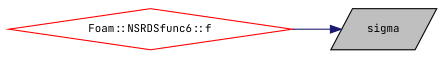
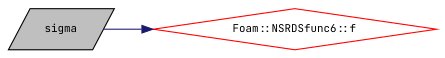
(311, 29) -> (123, 29)
